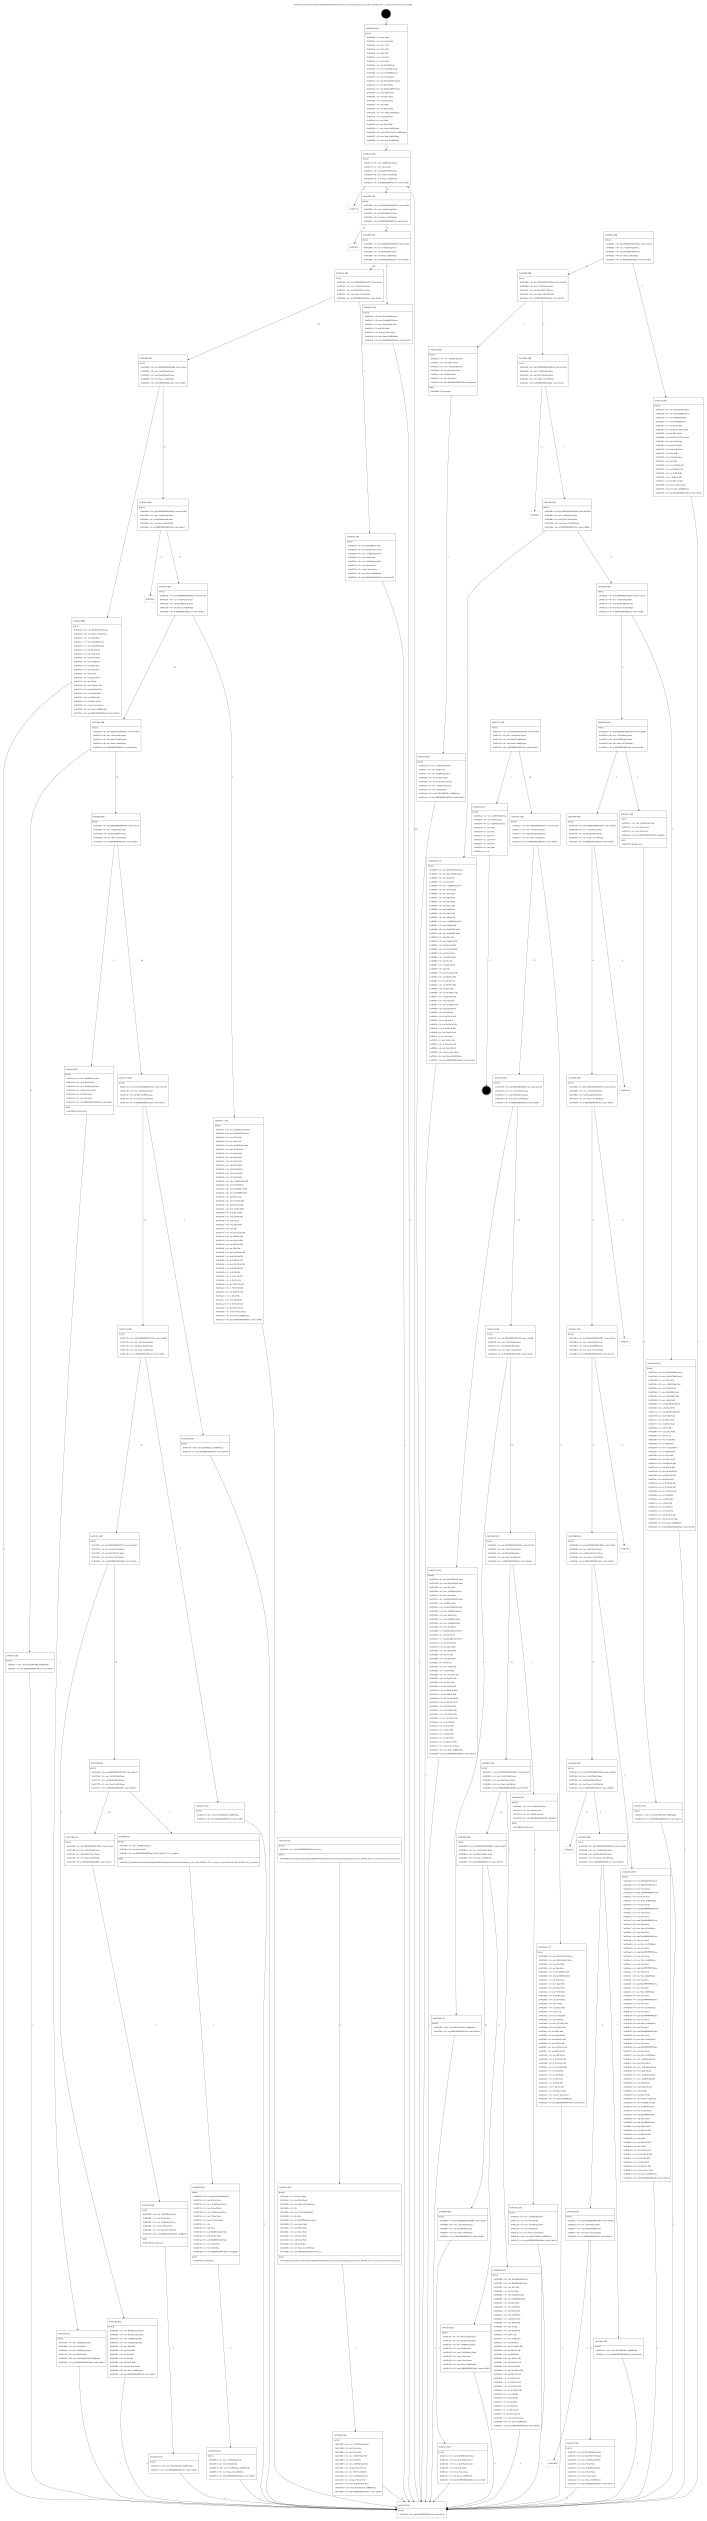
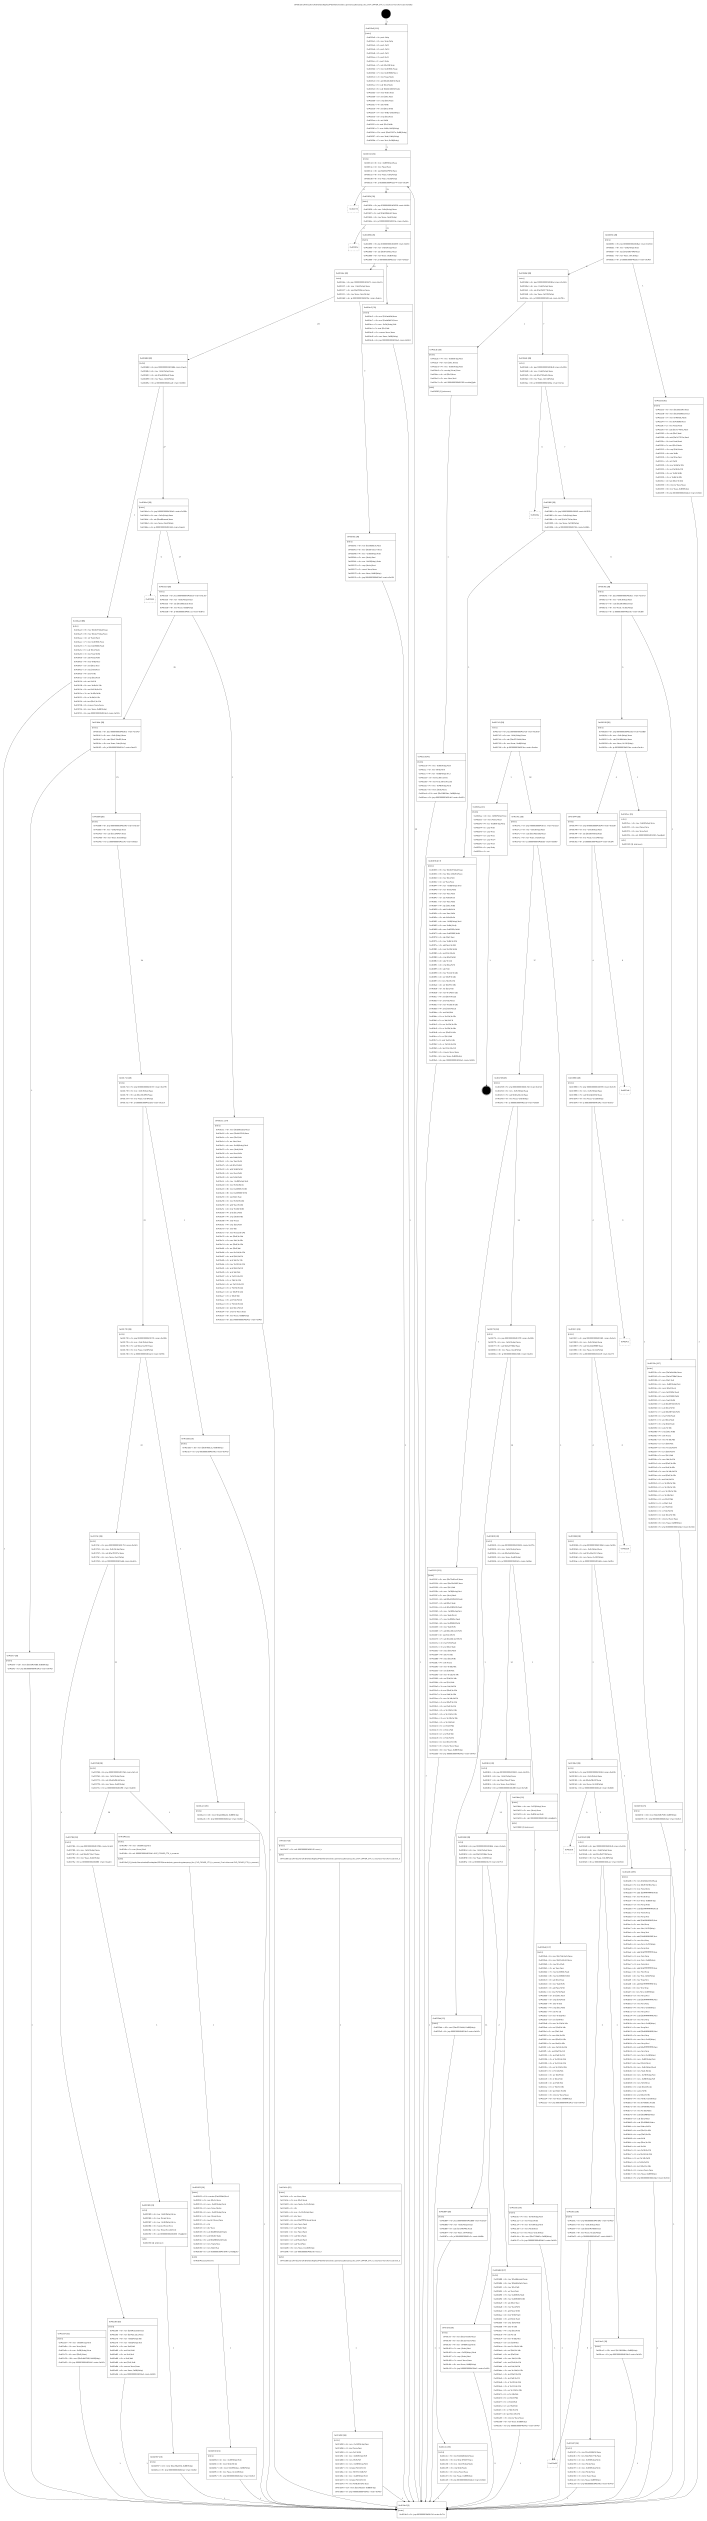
(89, 1090) -> none
(543, 2410) -> (553, 2351)
